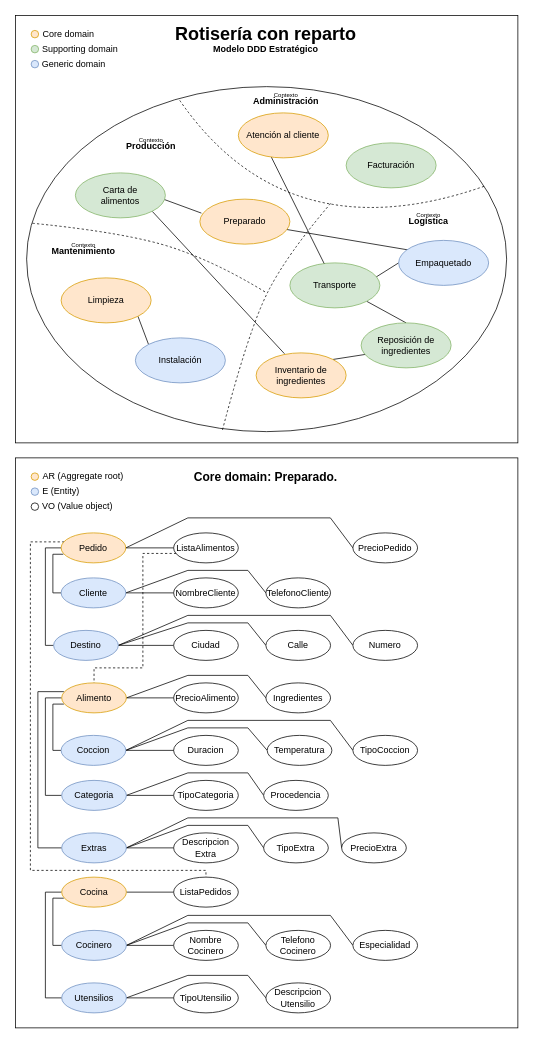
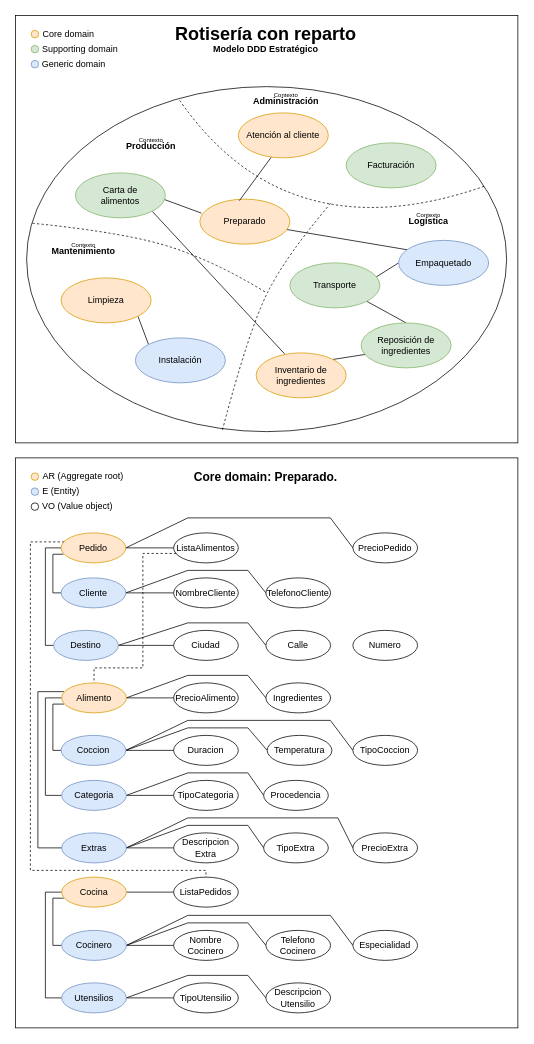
(298, 210) -> (256, 178)
(247, 615) -> none
(374, 848) -> (385, 848)
